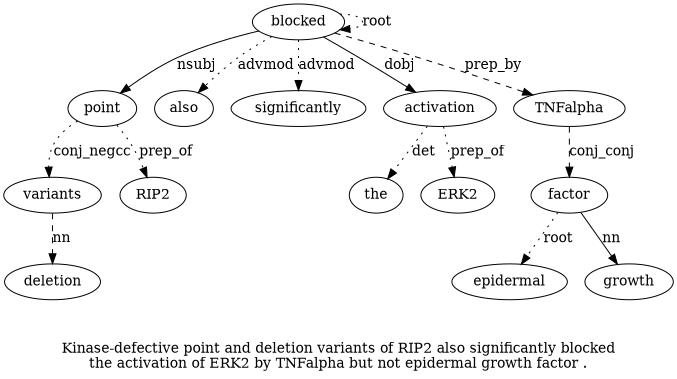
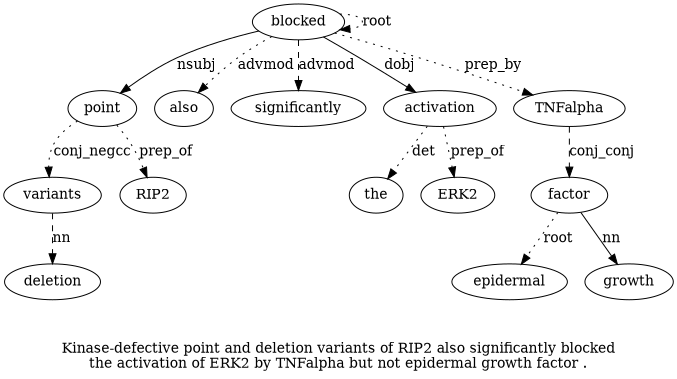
(299, 60) -> (299, 60)
(429, 61) -> (429, 61)
